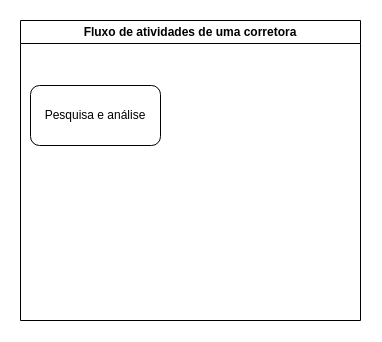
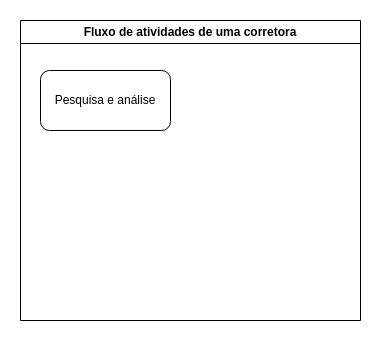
(96, 116) -> (106, 101)
